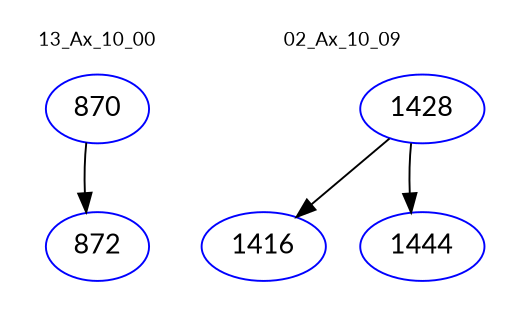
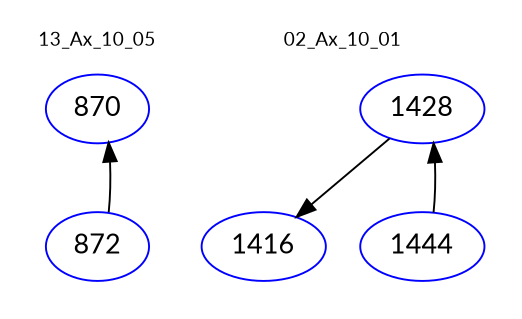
(97, 41) -> (97, 41)
(343, 41) -> (343, 41)
(85, 168) -> (110, 187)
(410, 168) -> (435, 188)
